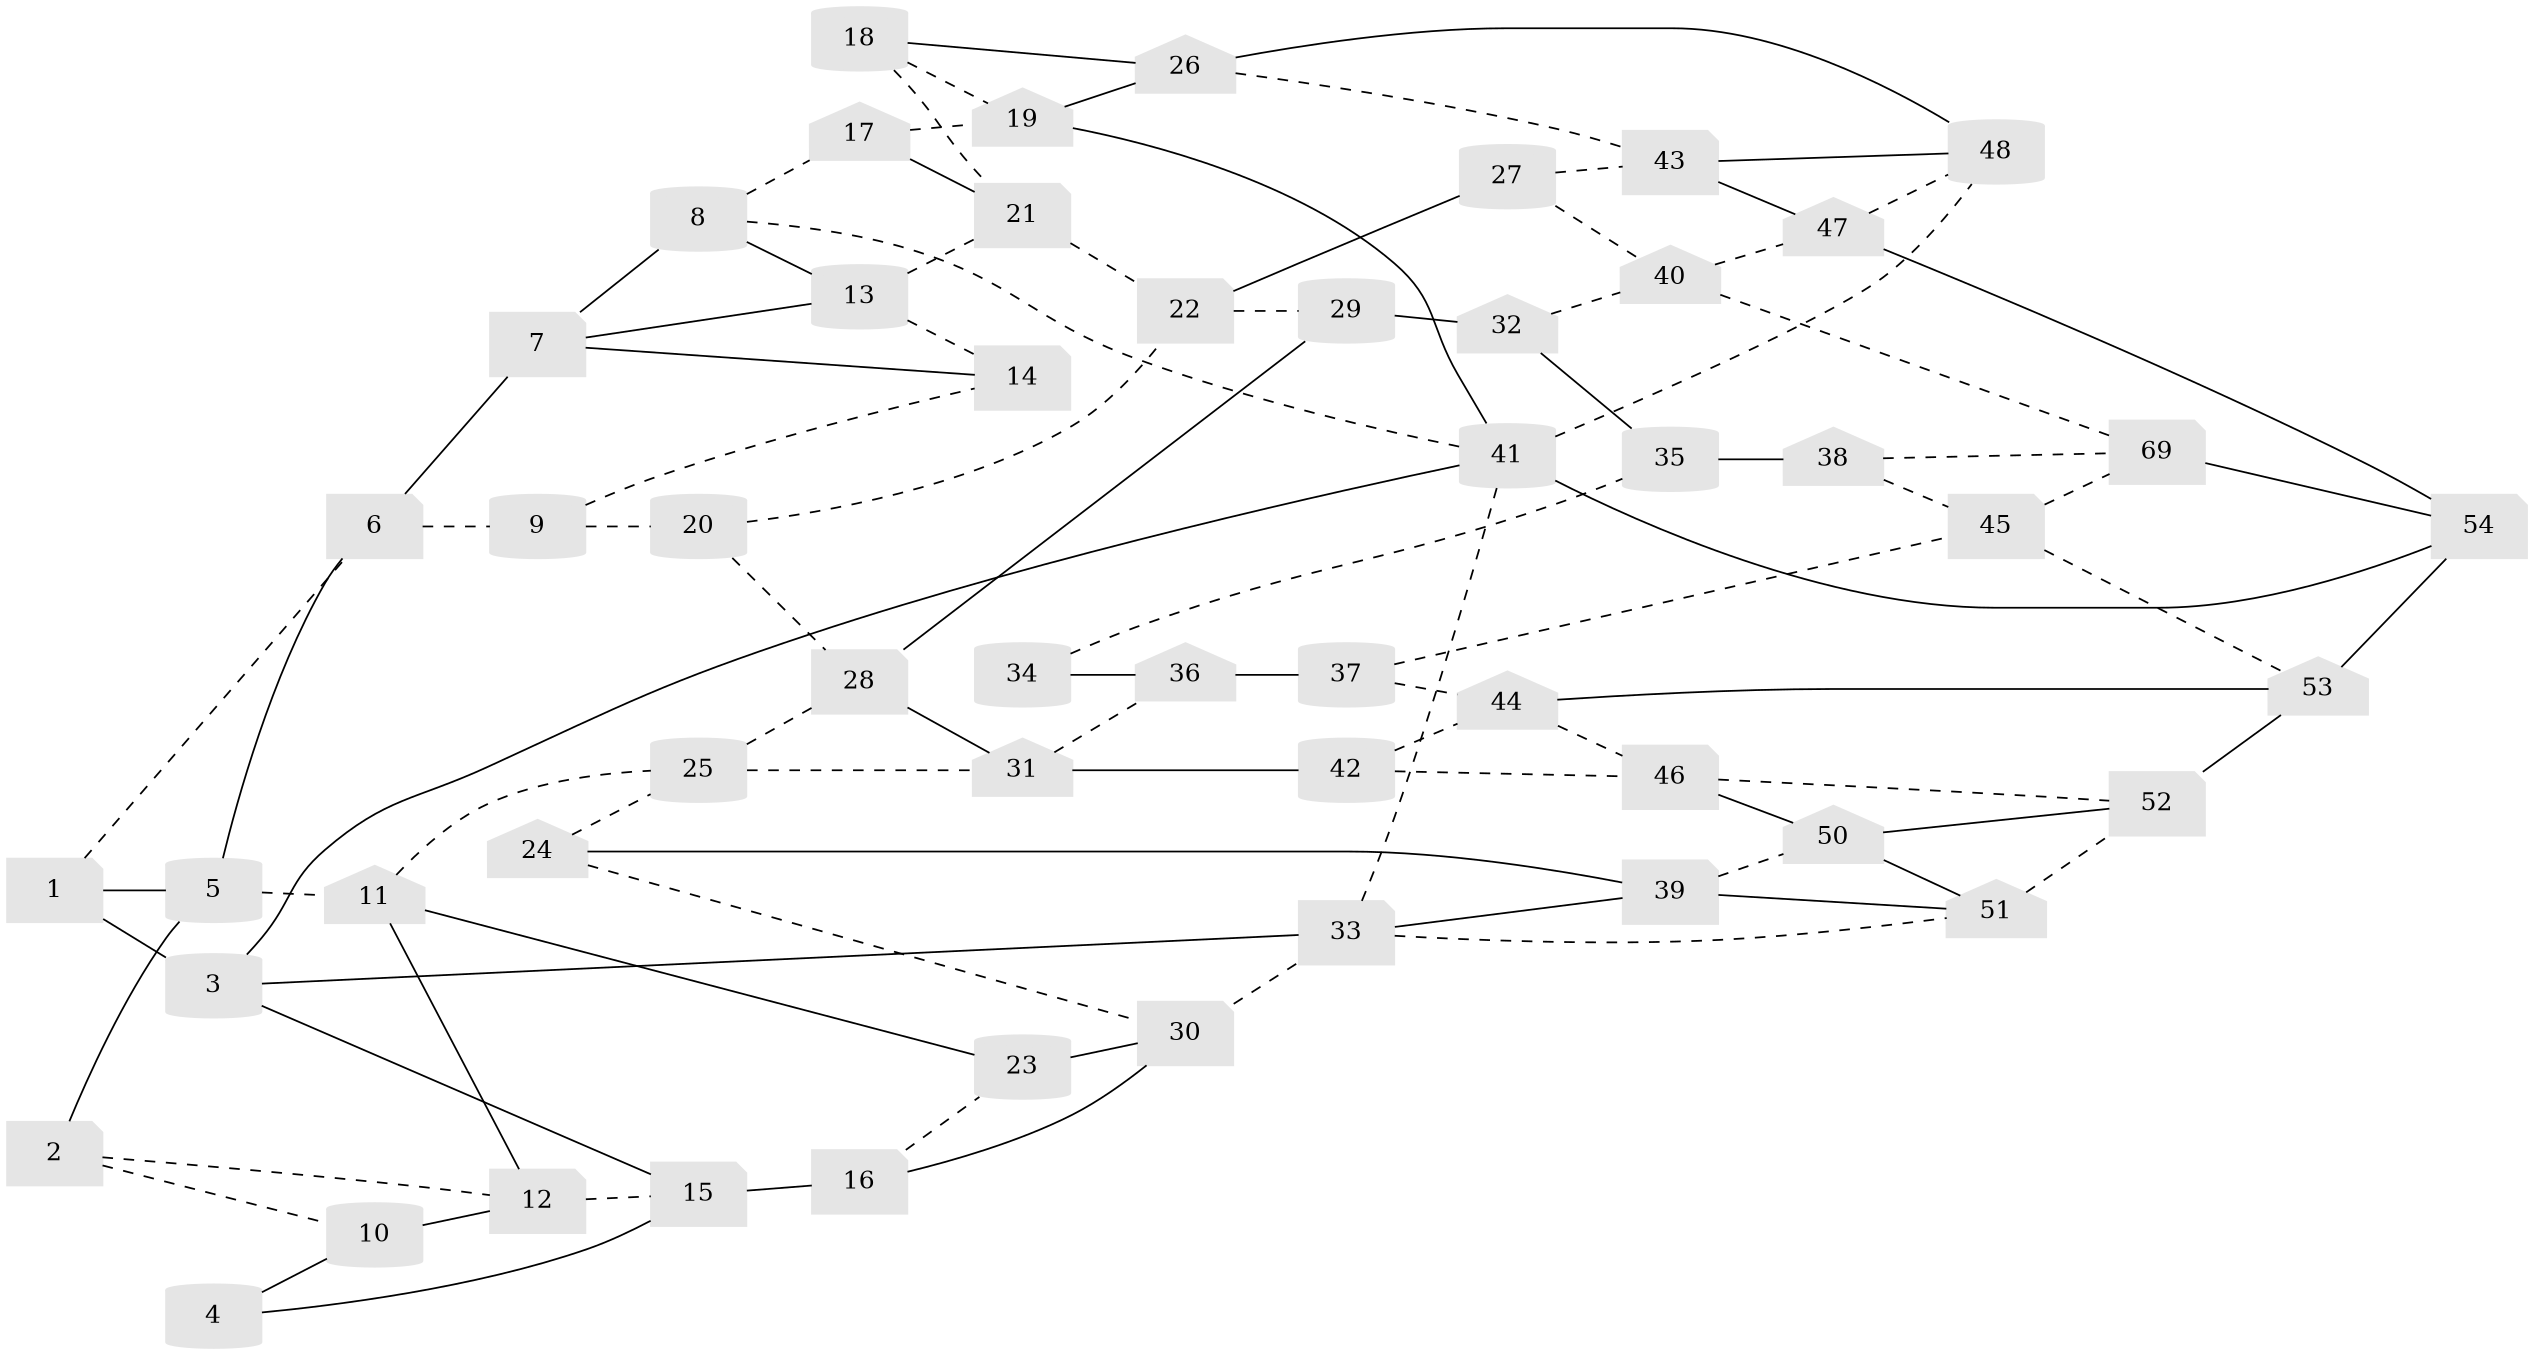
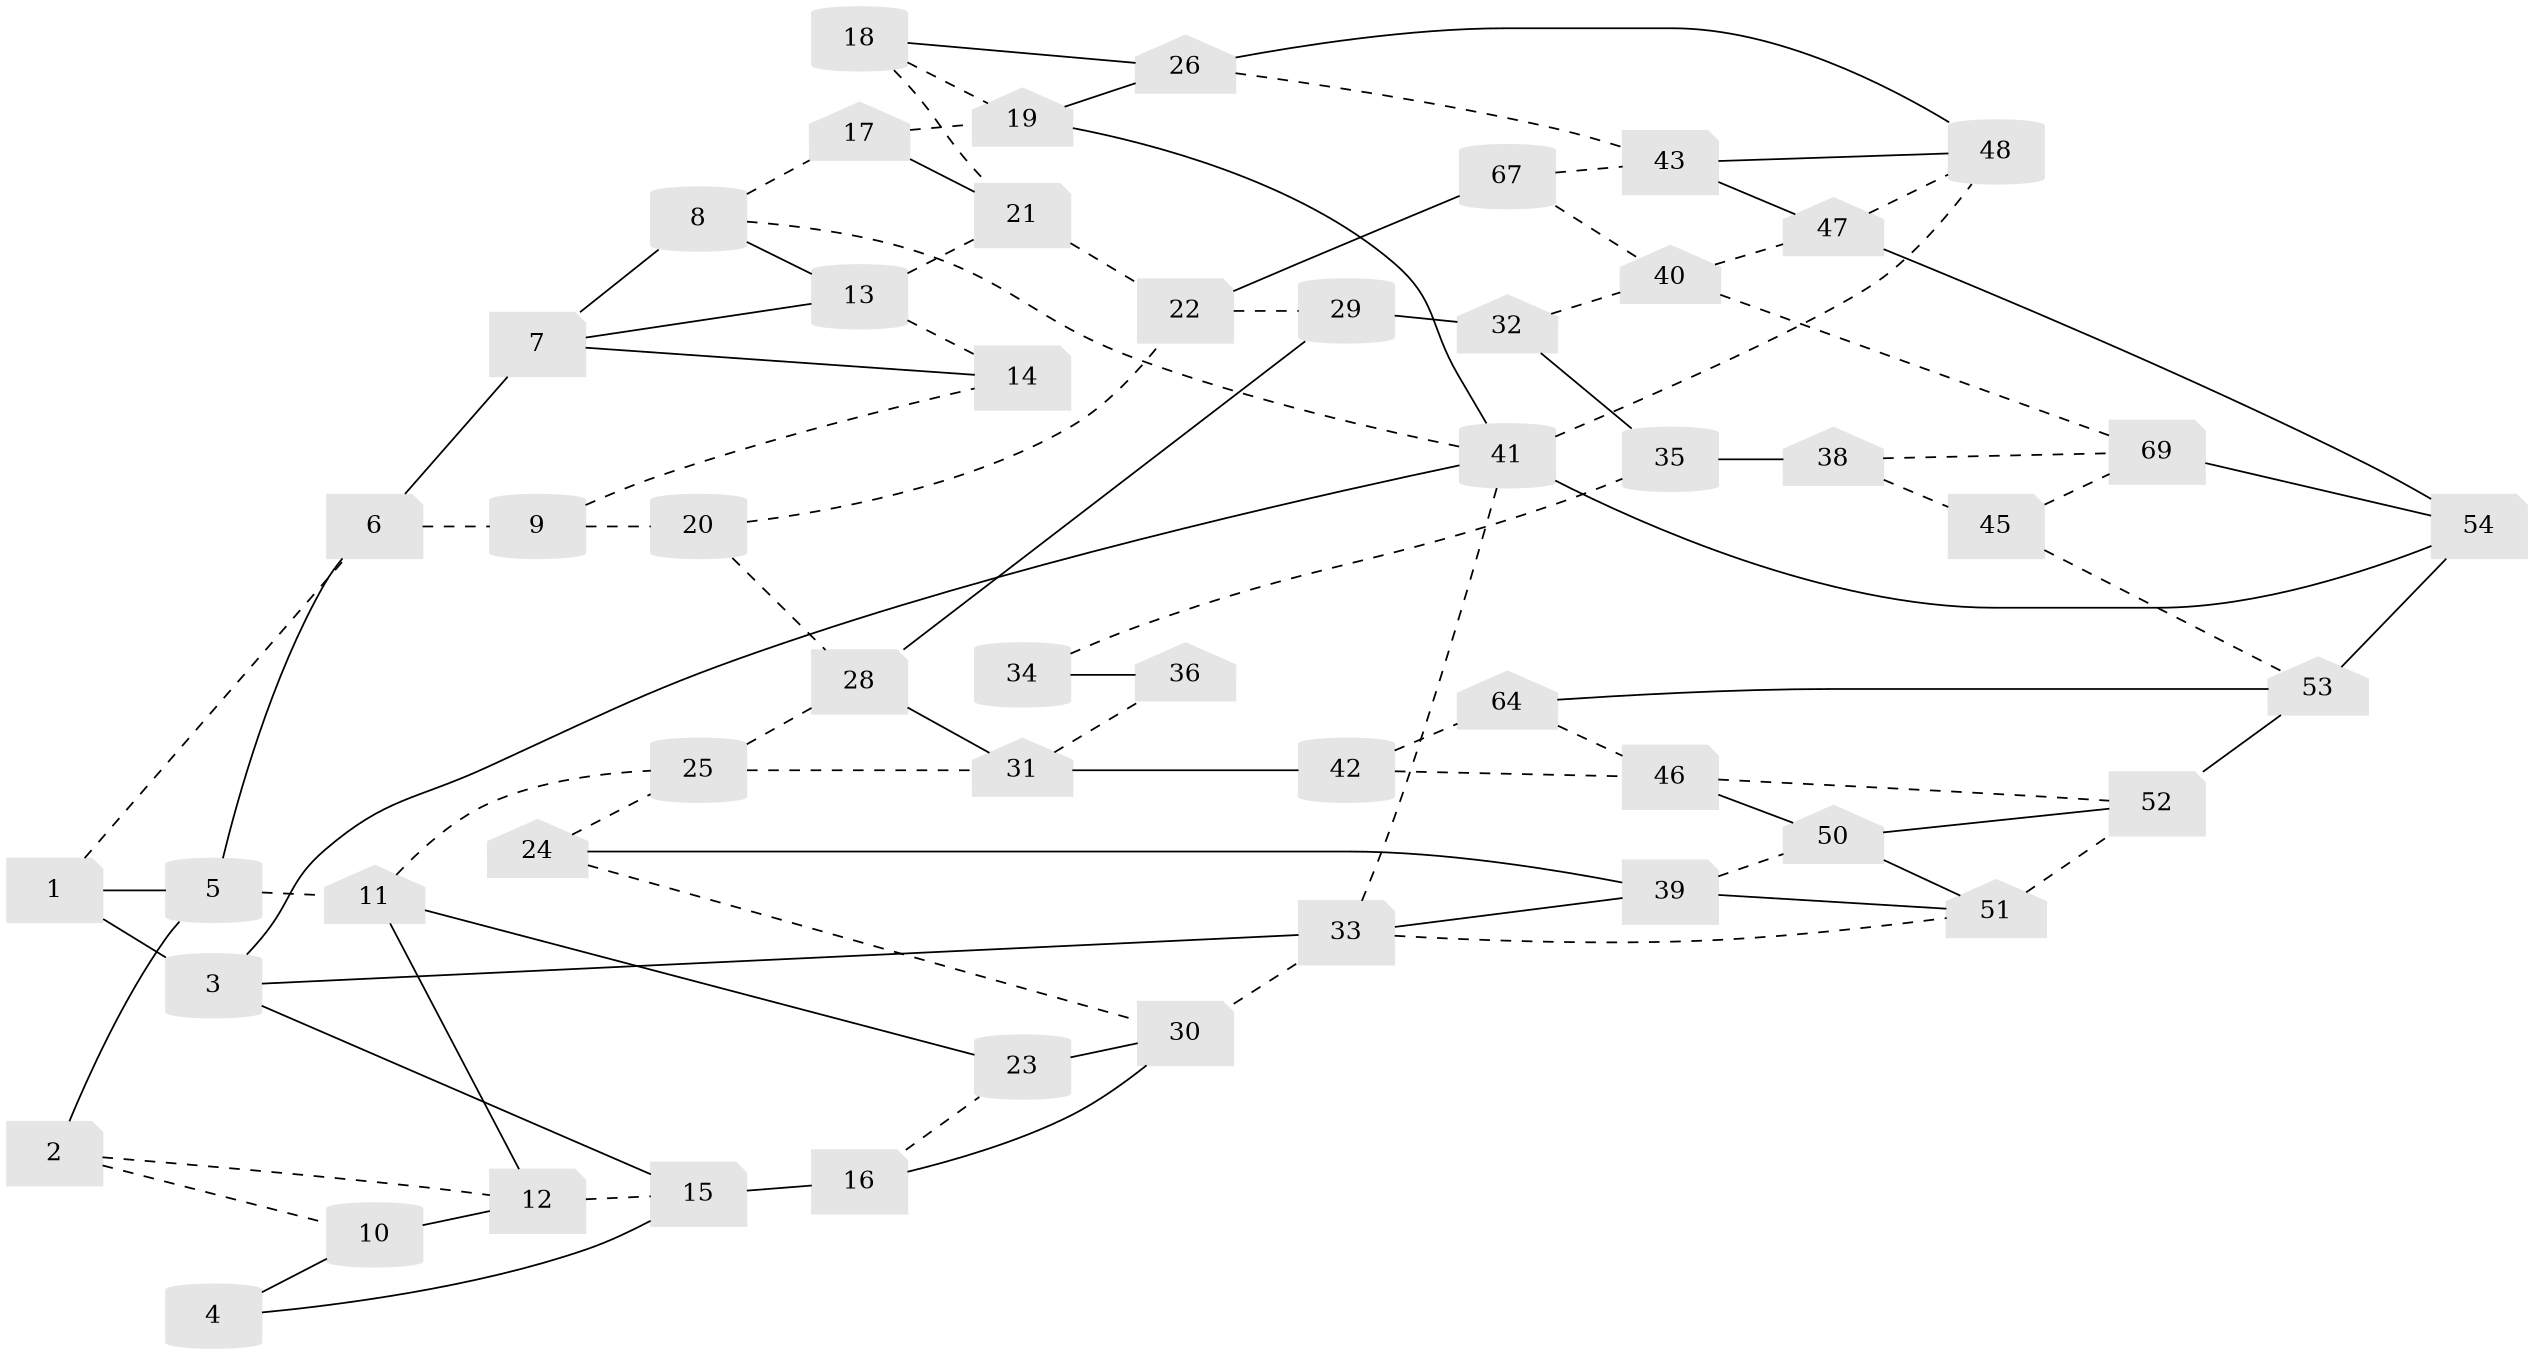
(1507, 177) -> (1507, 177)
(1347, 675) -> none
(1507, 703) -> (1507, 703)
